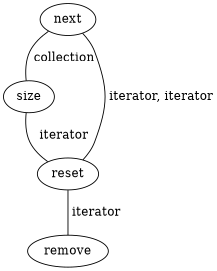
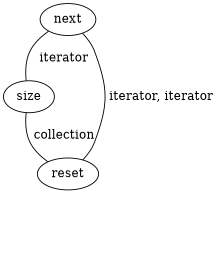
(62, 58) -> (62, 58)
(62, 135) -> (62, 135)
(68, 251) -> none
